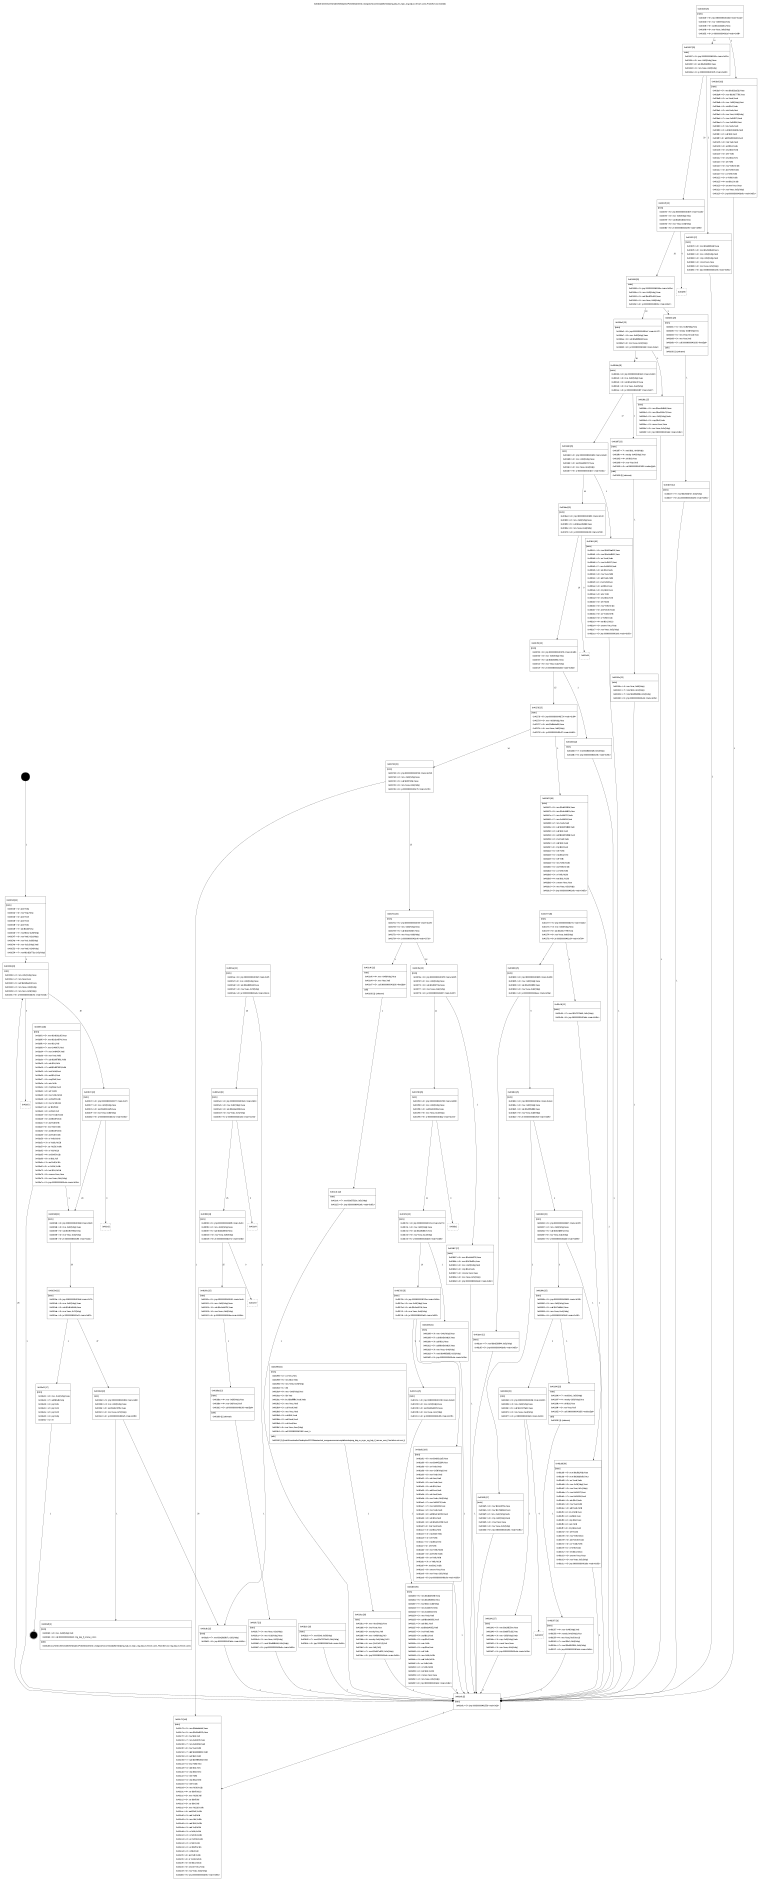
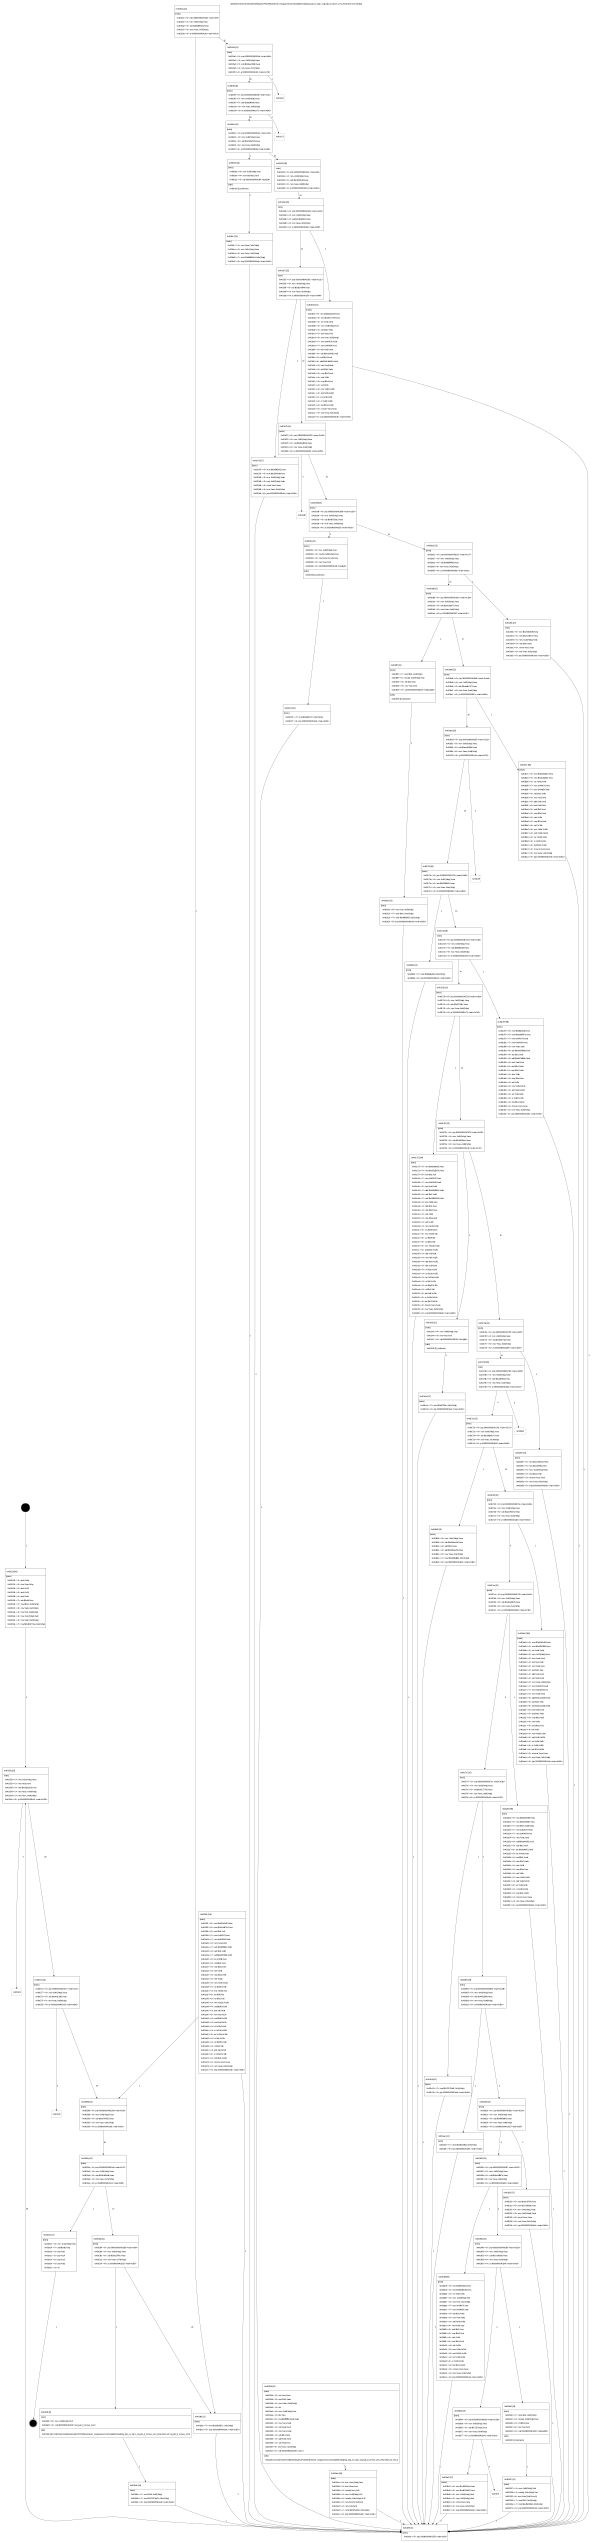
none -> (298, 176)
none -> (496, 1691)
(338, 1749) -> (413, 1920)
none -> (134, 2459)
